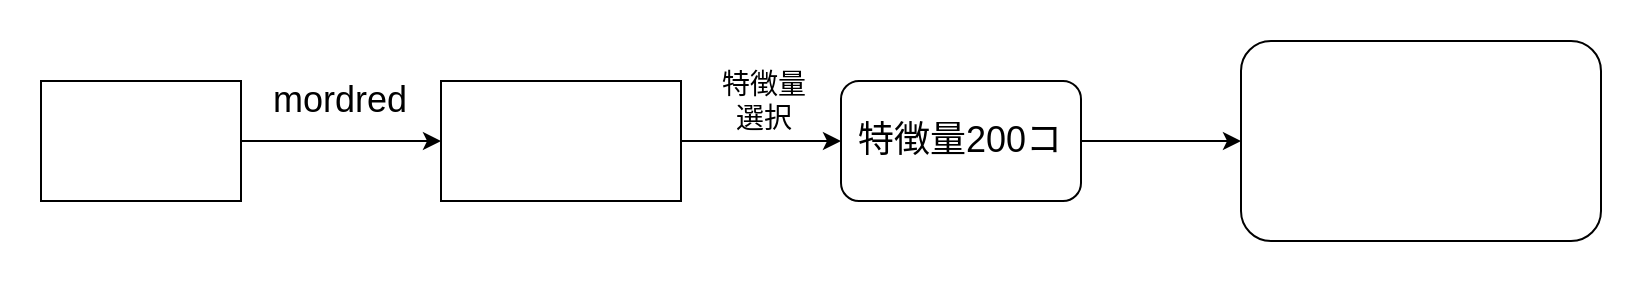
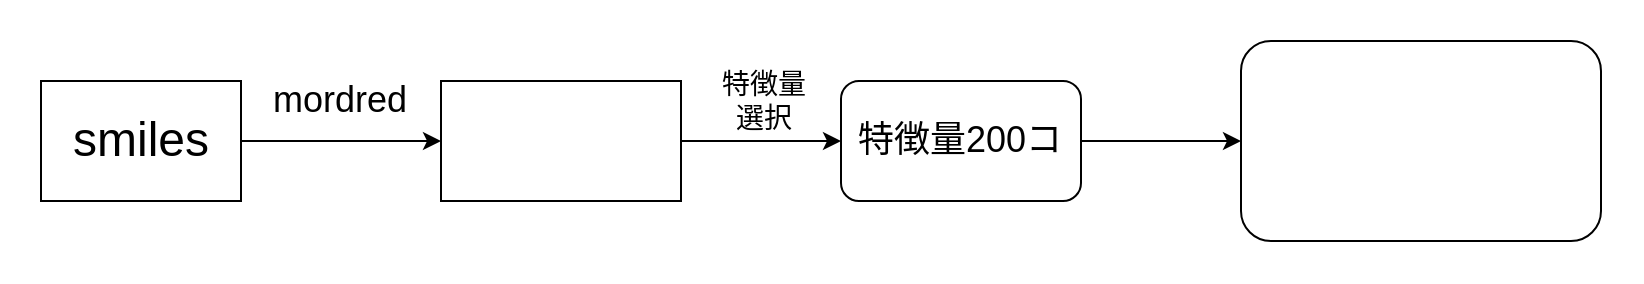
none -> (141, 141)
